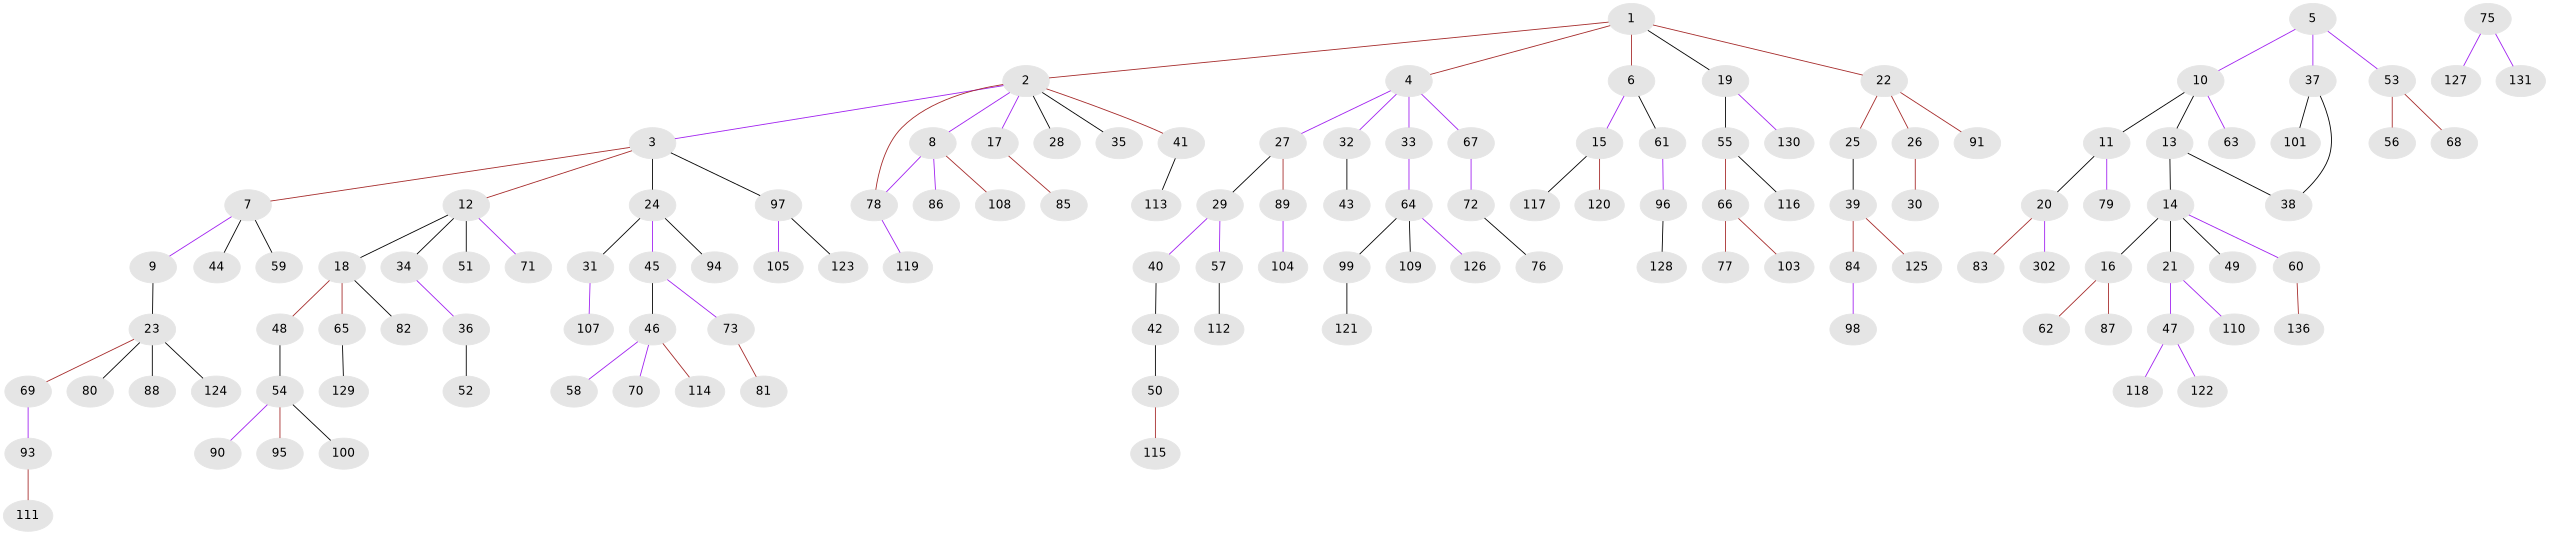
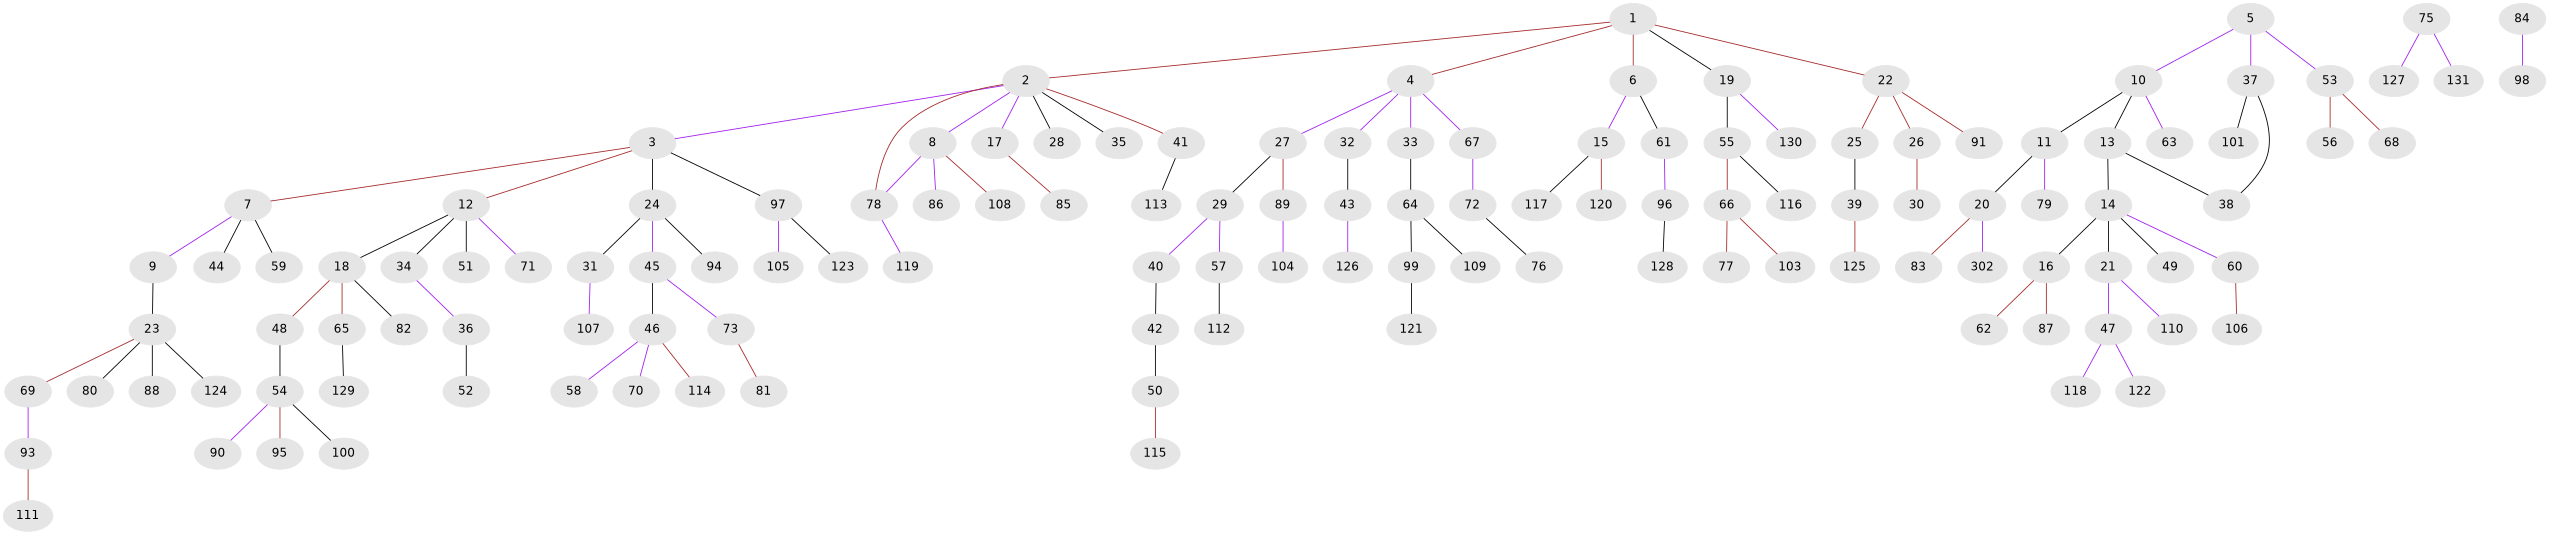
(1409, 174) -> (1411, 174)
(1442, 236) -> (1348, 236)
(1853, 236) -> none
(2299, 329) -> (2237, 329)
